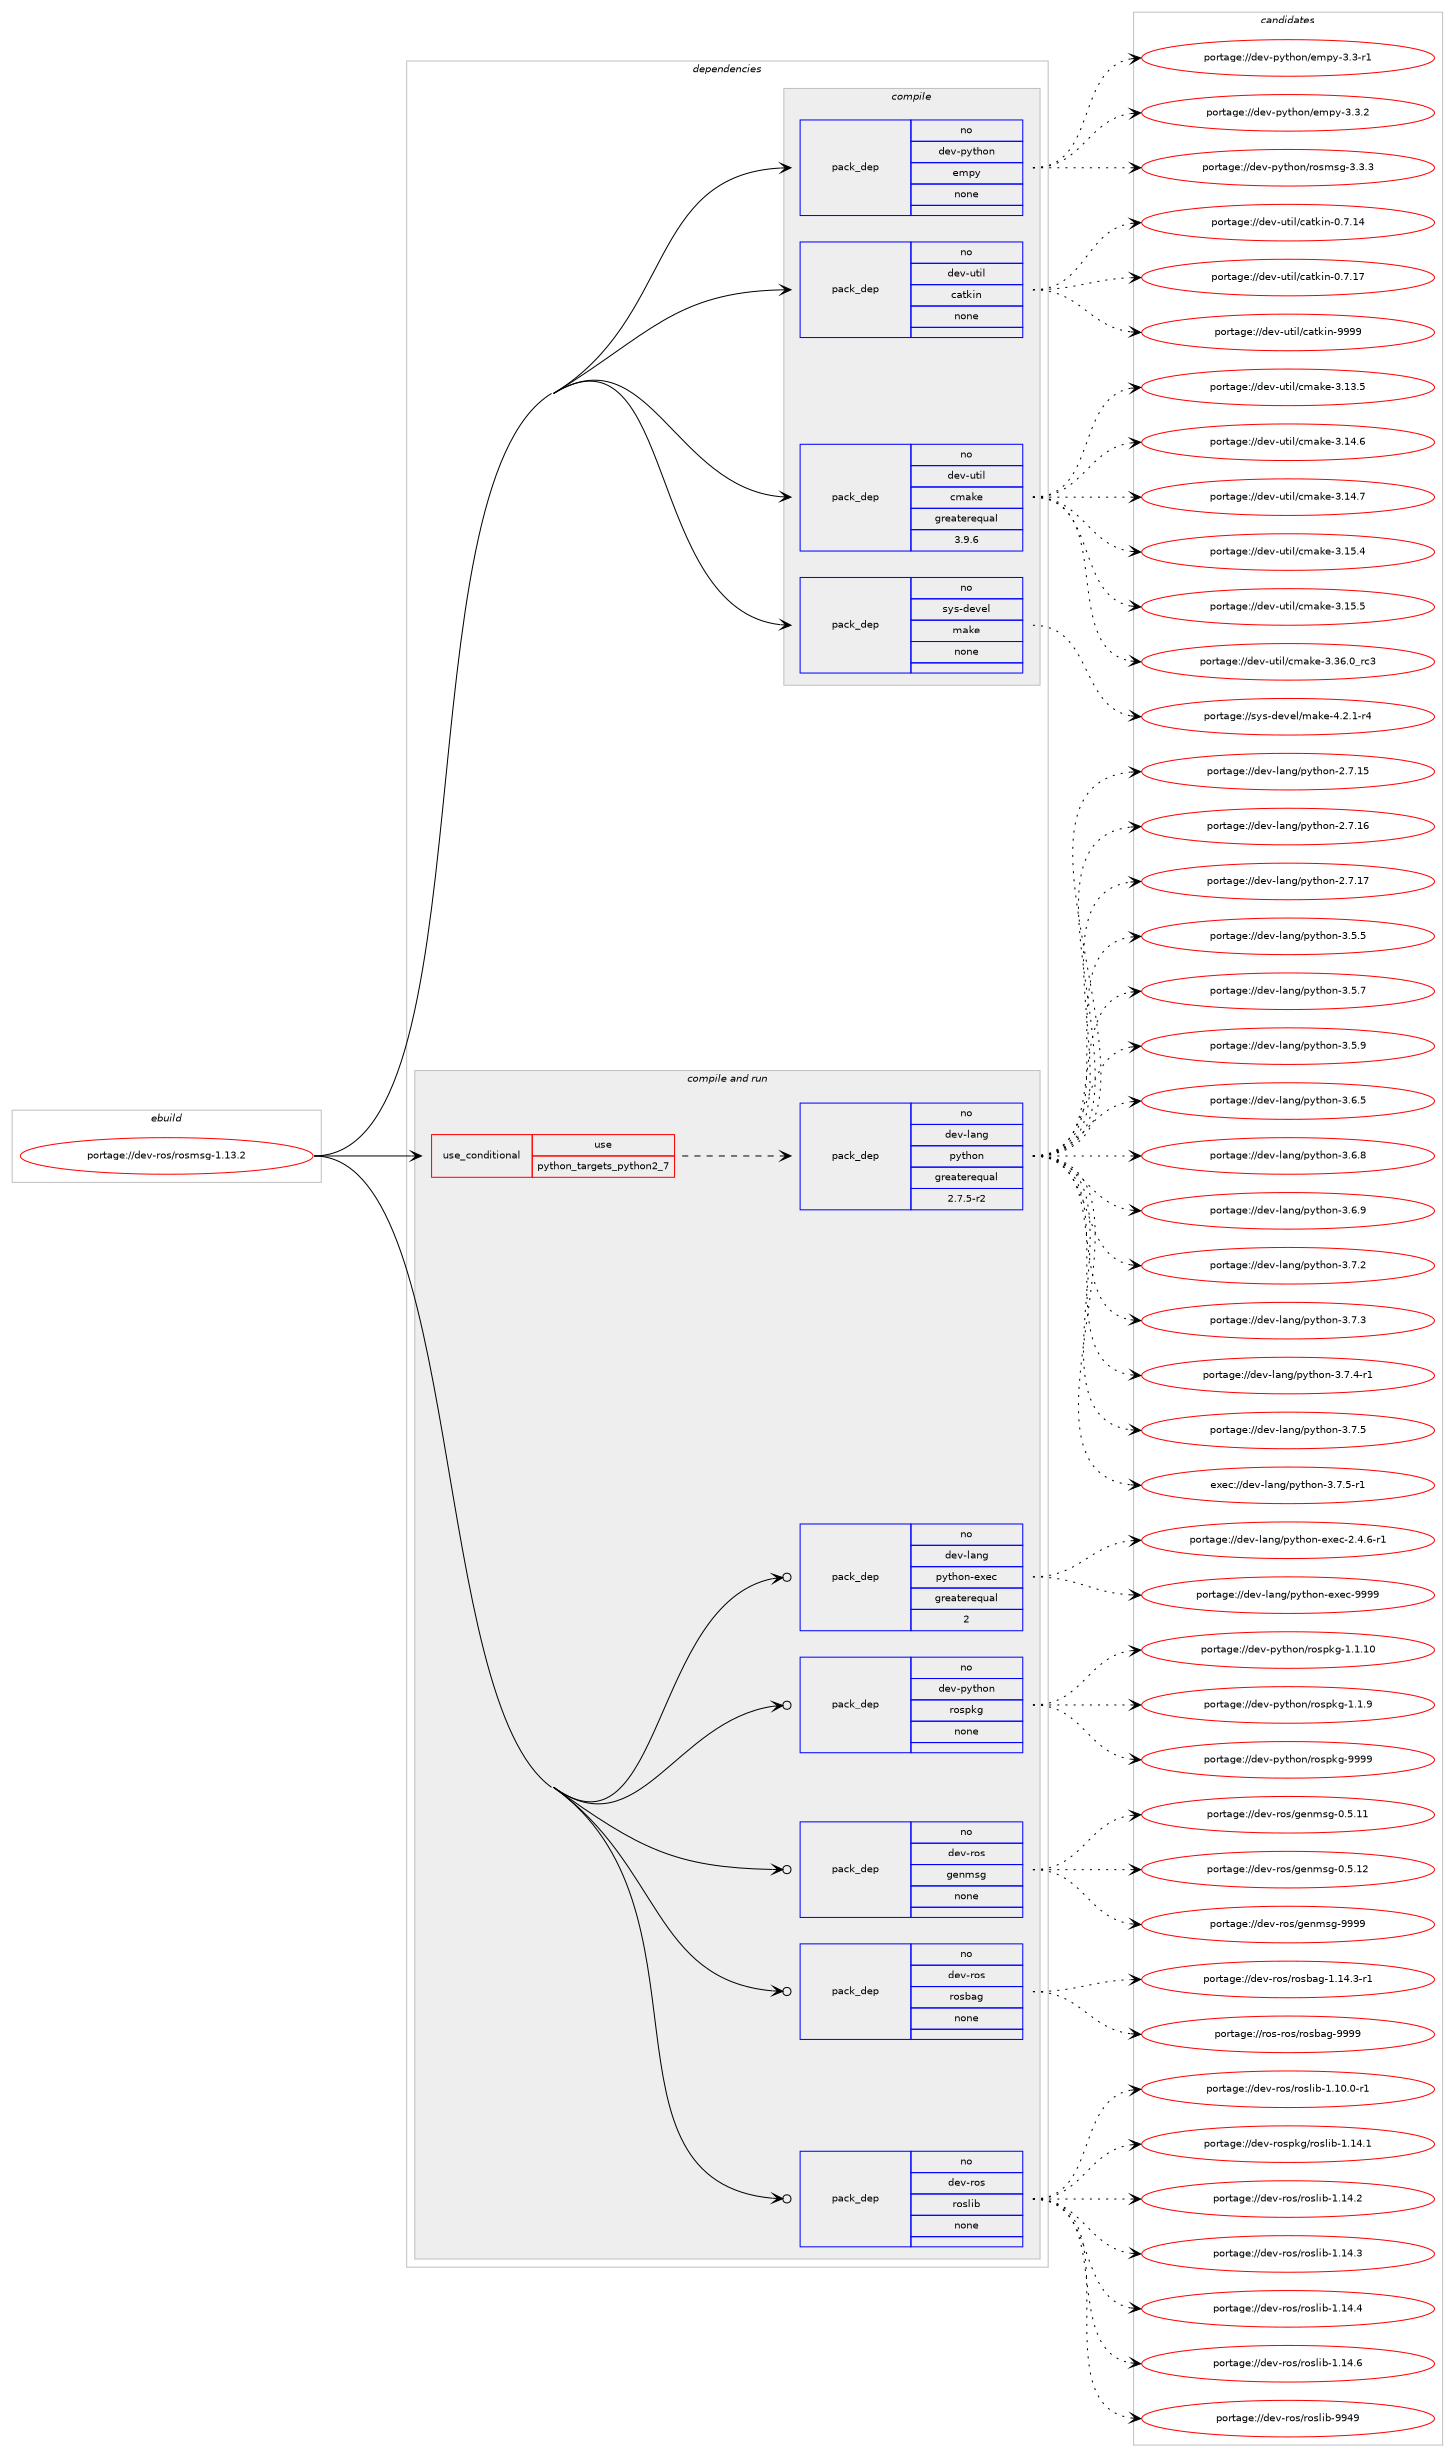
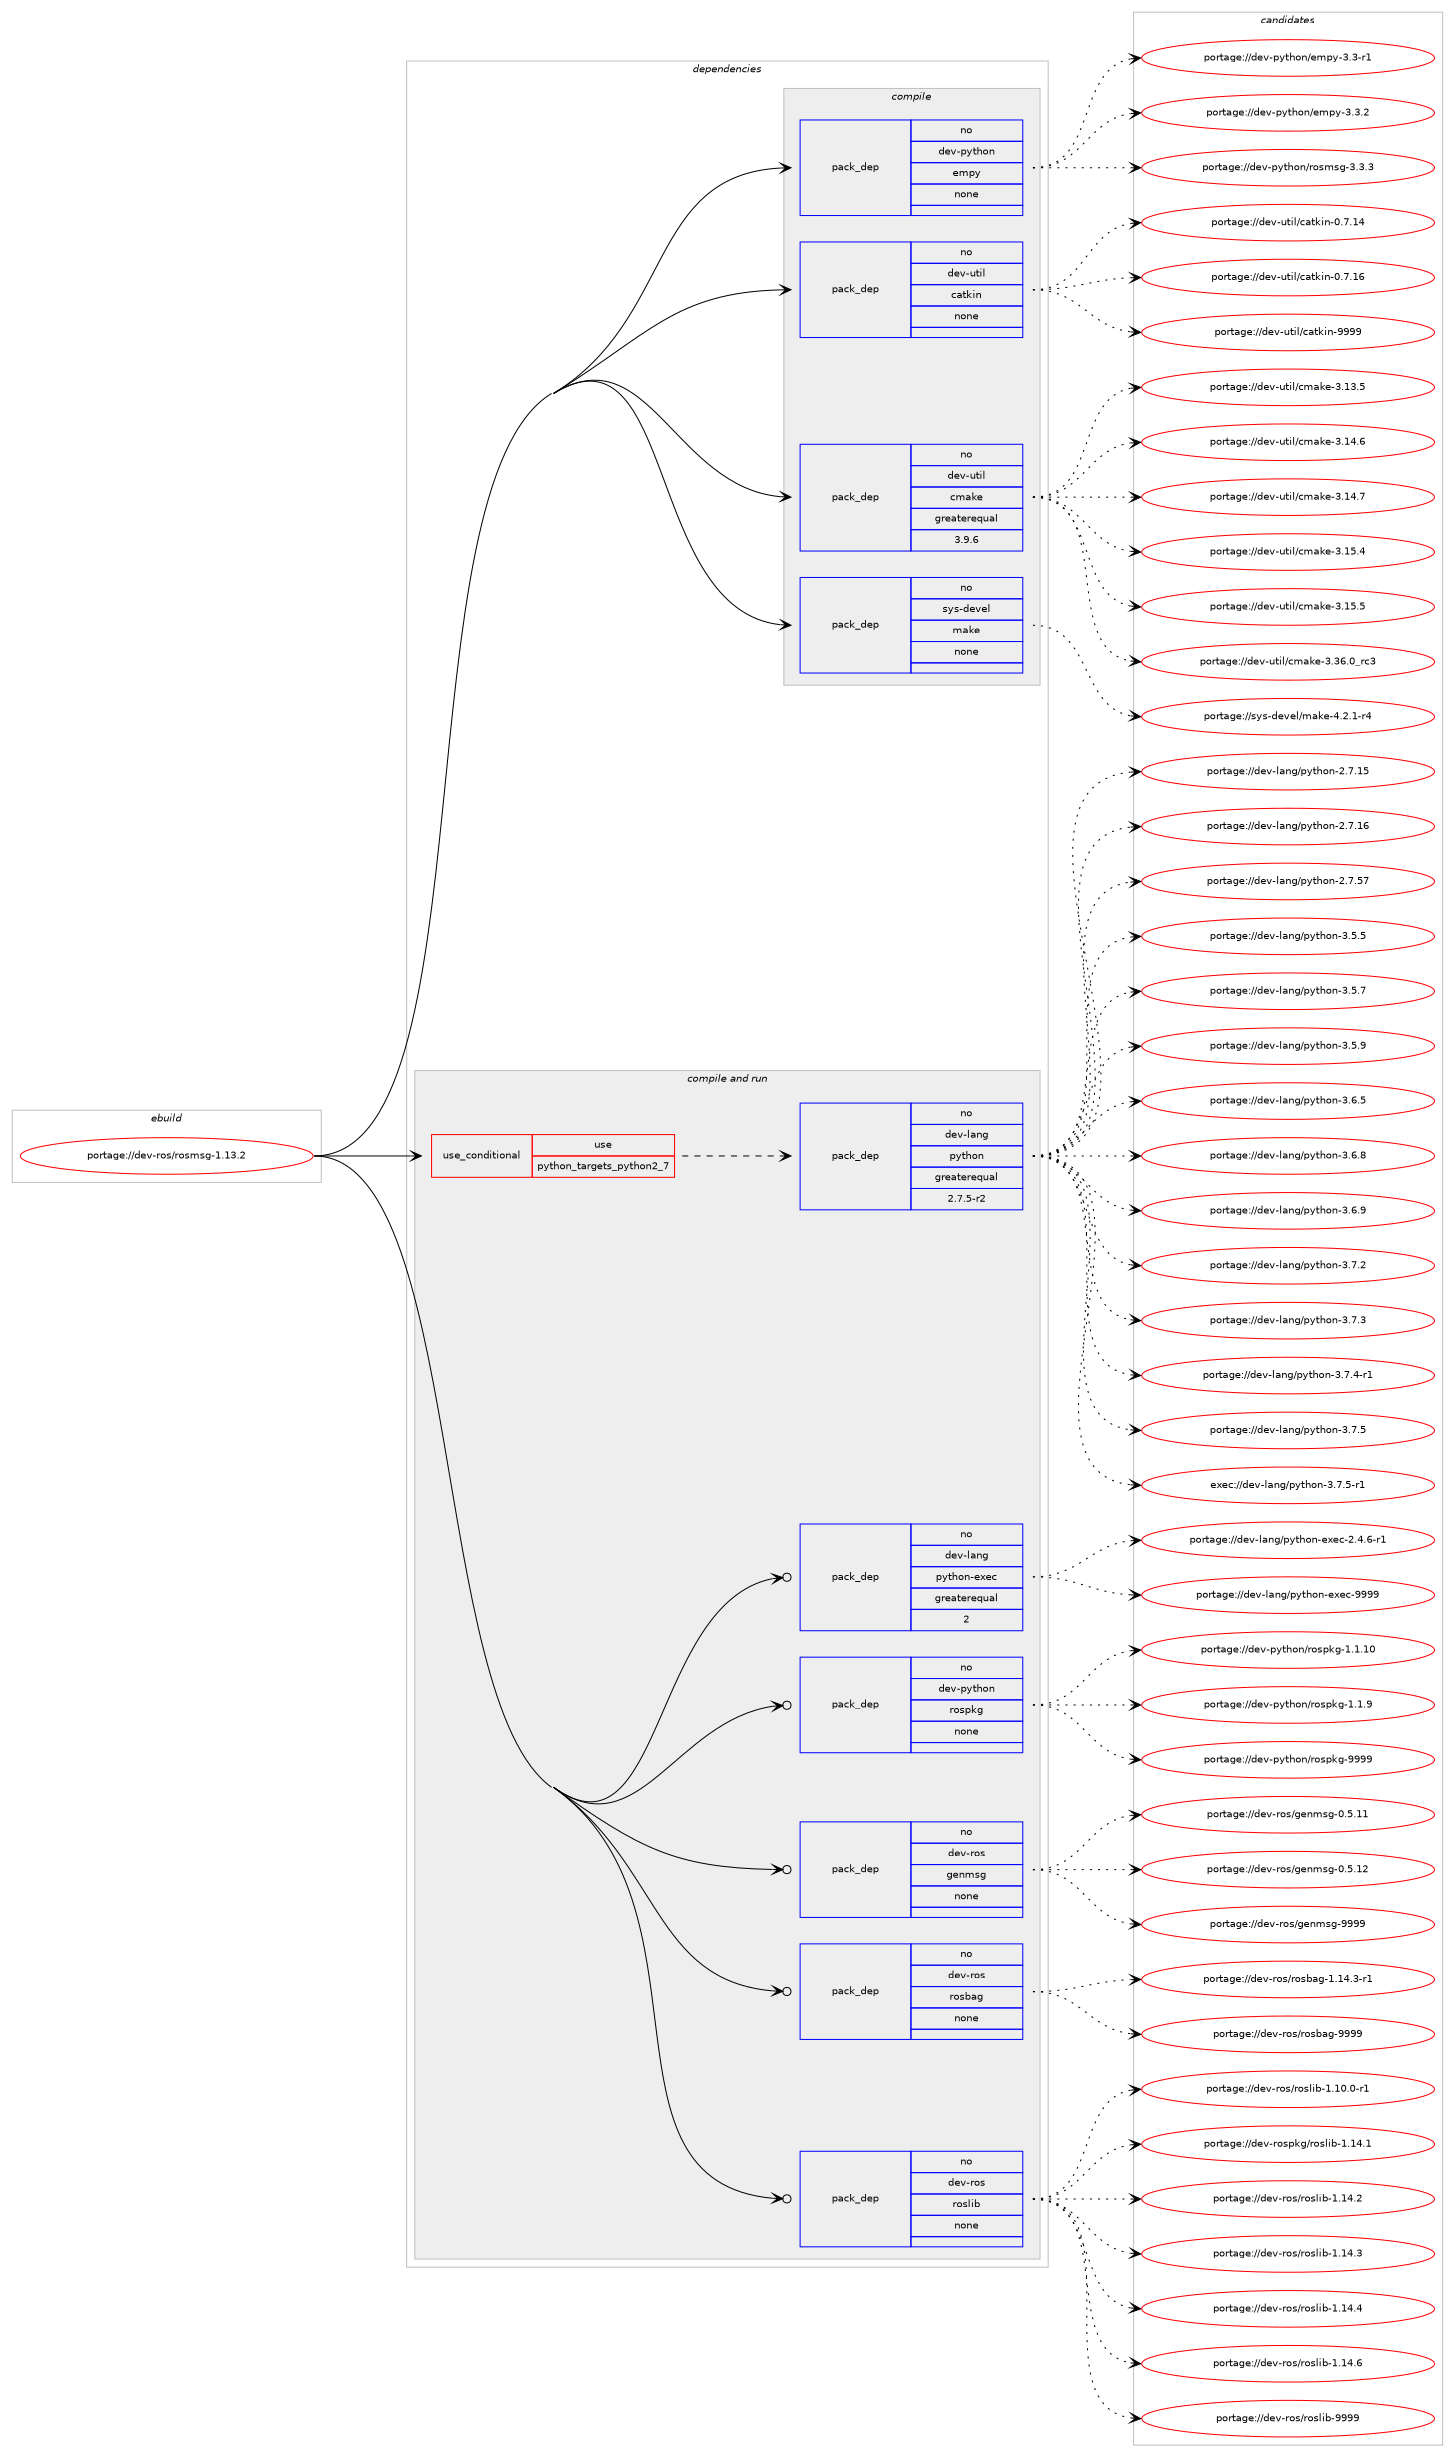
(1288, 278) -> (1288, 278)
(1288, 881) -> (1288, 881)
(1288, 2034) -> (1288, 2034)
(1288, 2419) -> (1288, 2419)
